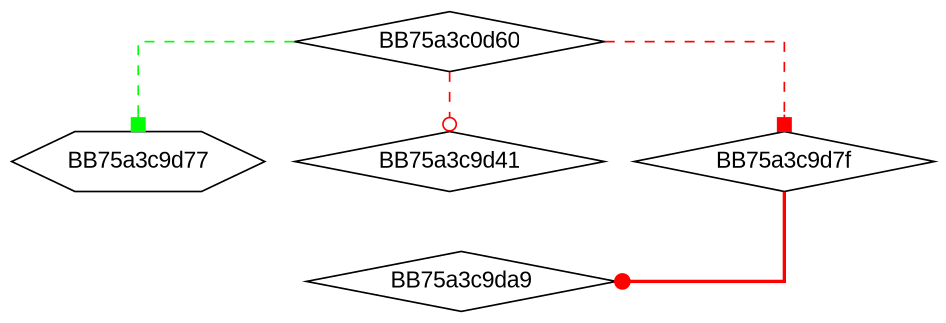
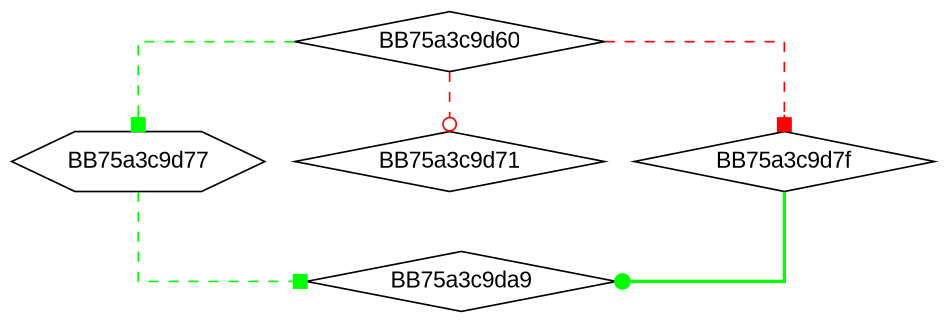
(450, 42) -> (450, 42)
(450, 162) -> (450, 162)
none -> (169, 281)
(752, 281) -> (752, 281)
